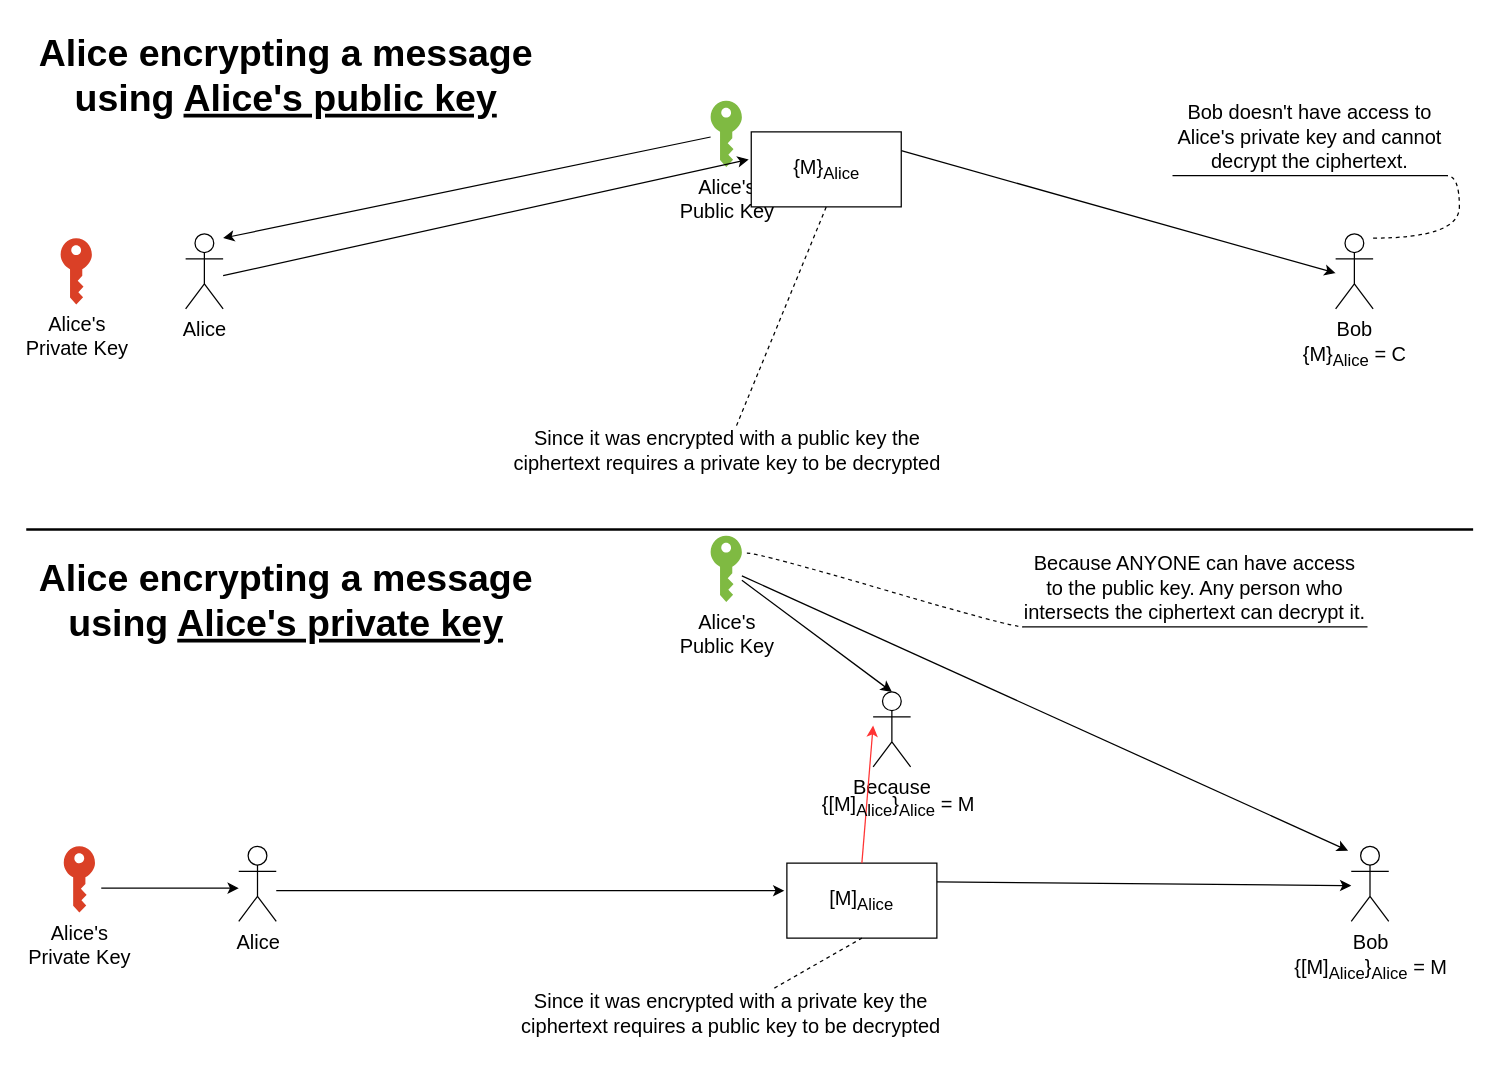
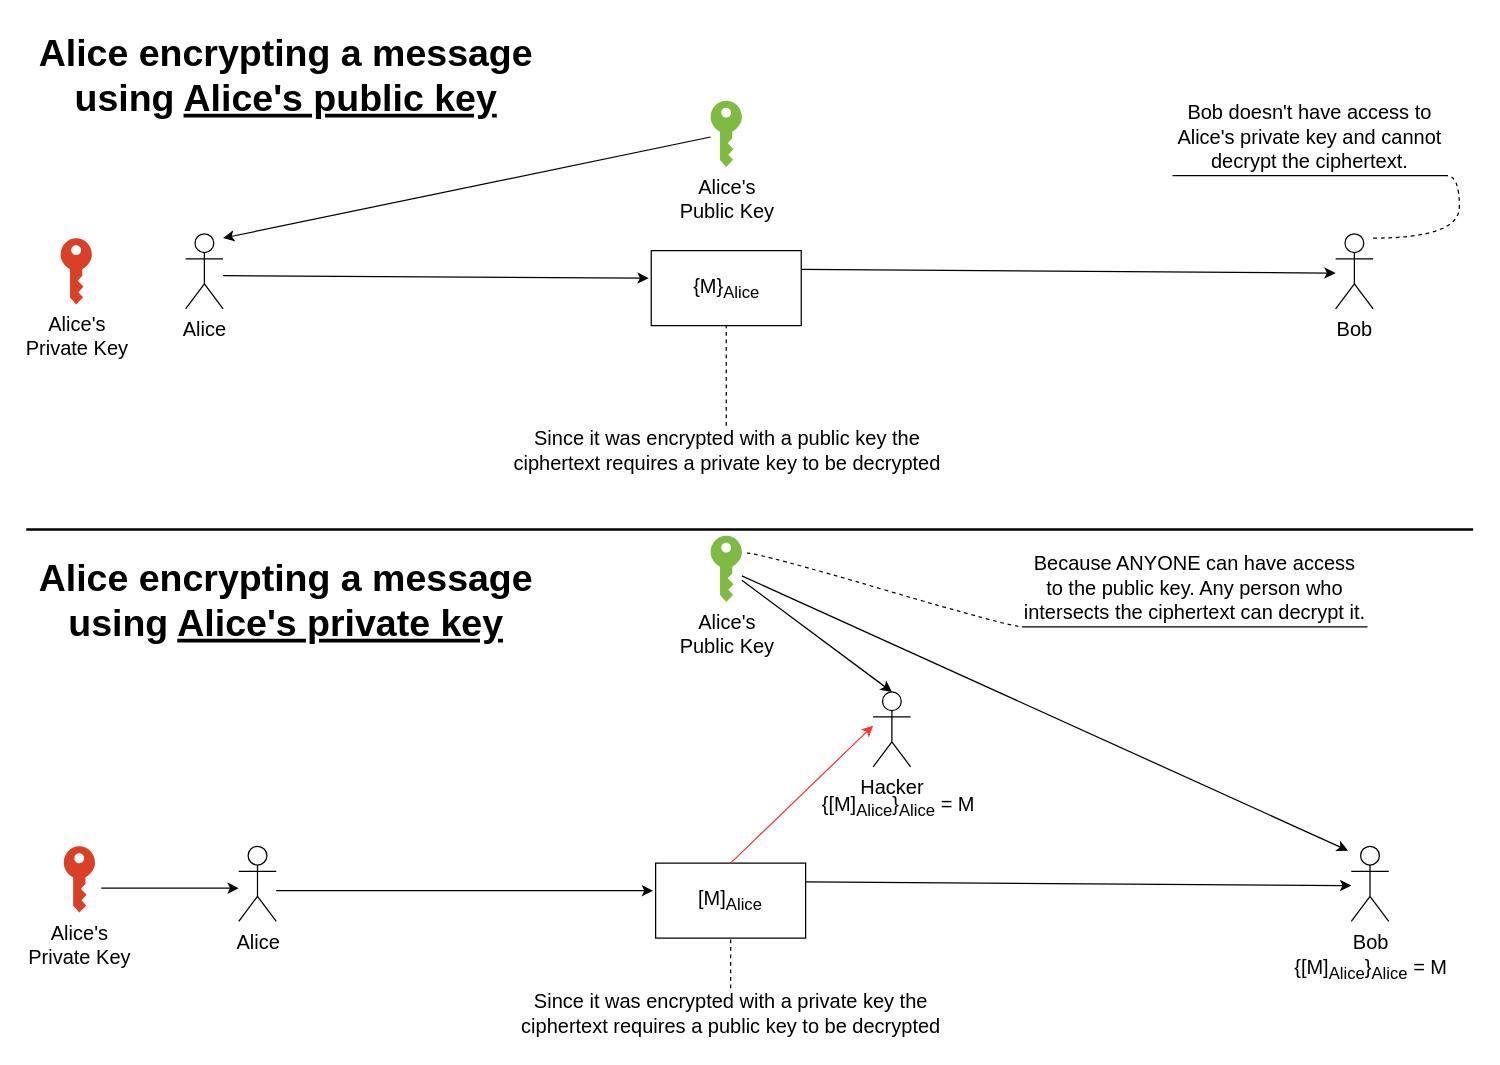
(826, 169) -> (726, 288)
(1354, 357) -> none
(893, 788) -> (893, 788)
(862, 901) -> (731, 901)
